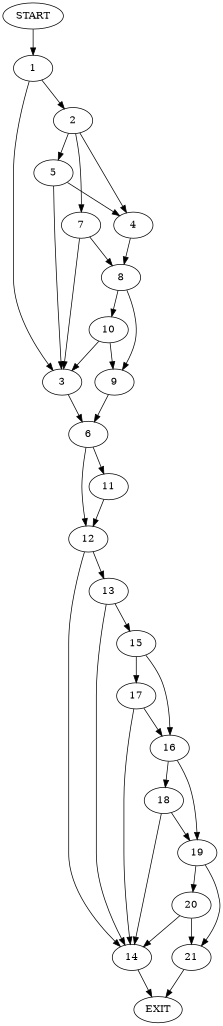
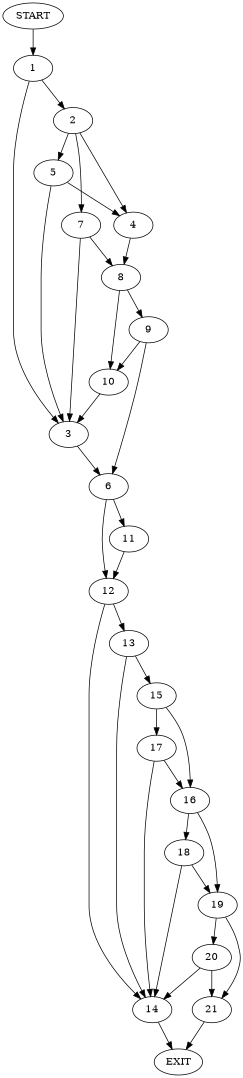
(111, 352) -> (131, 353)
